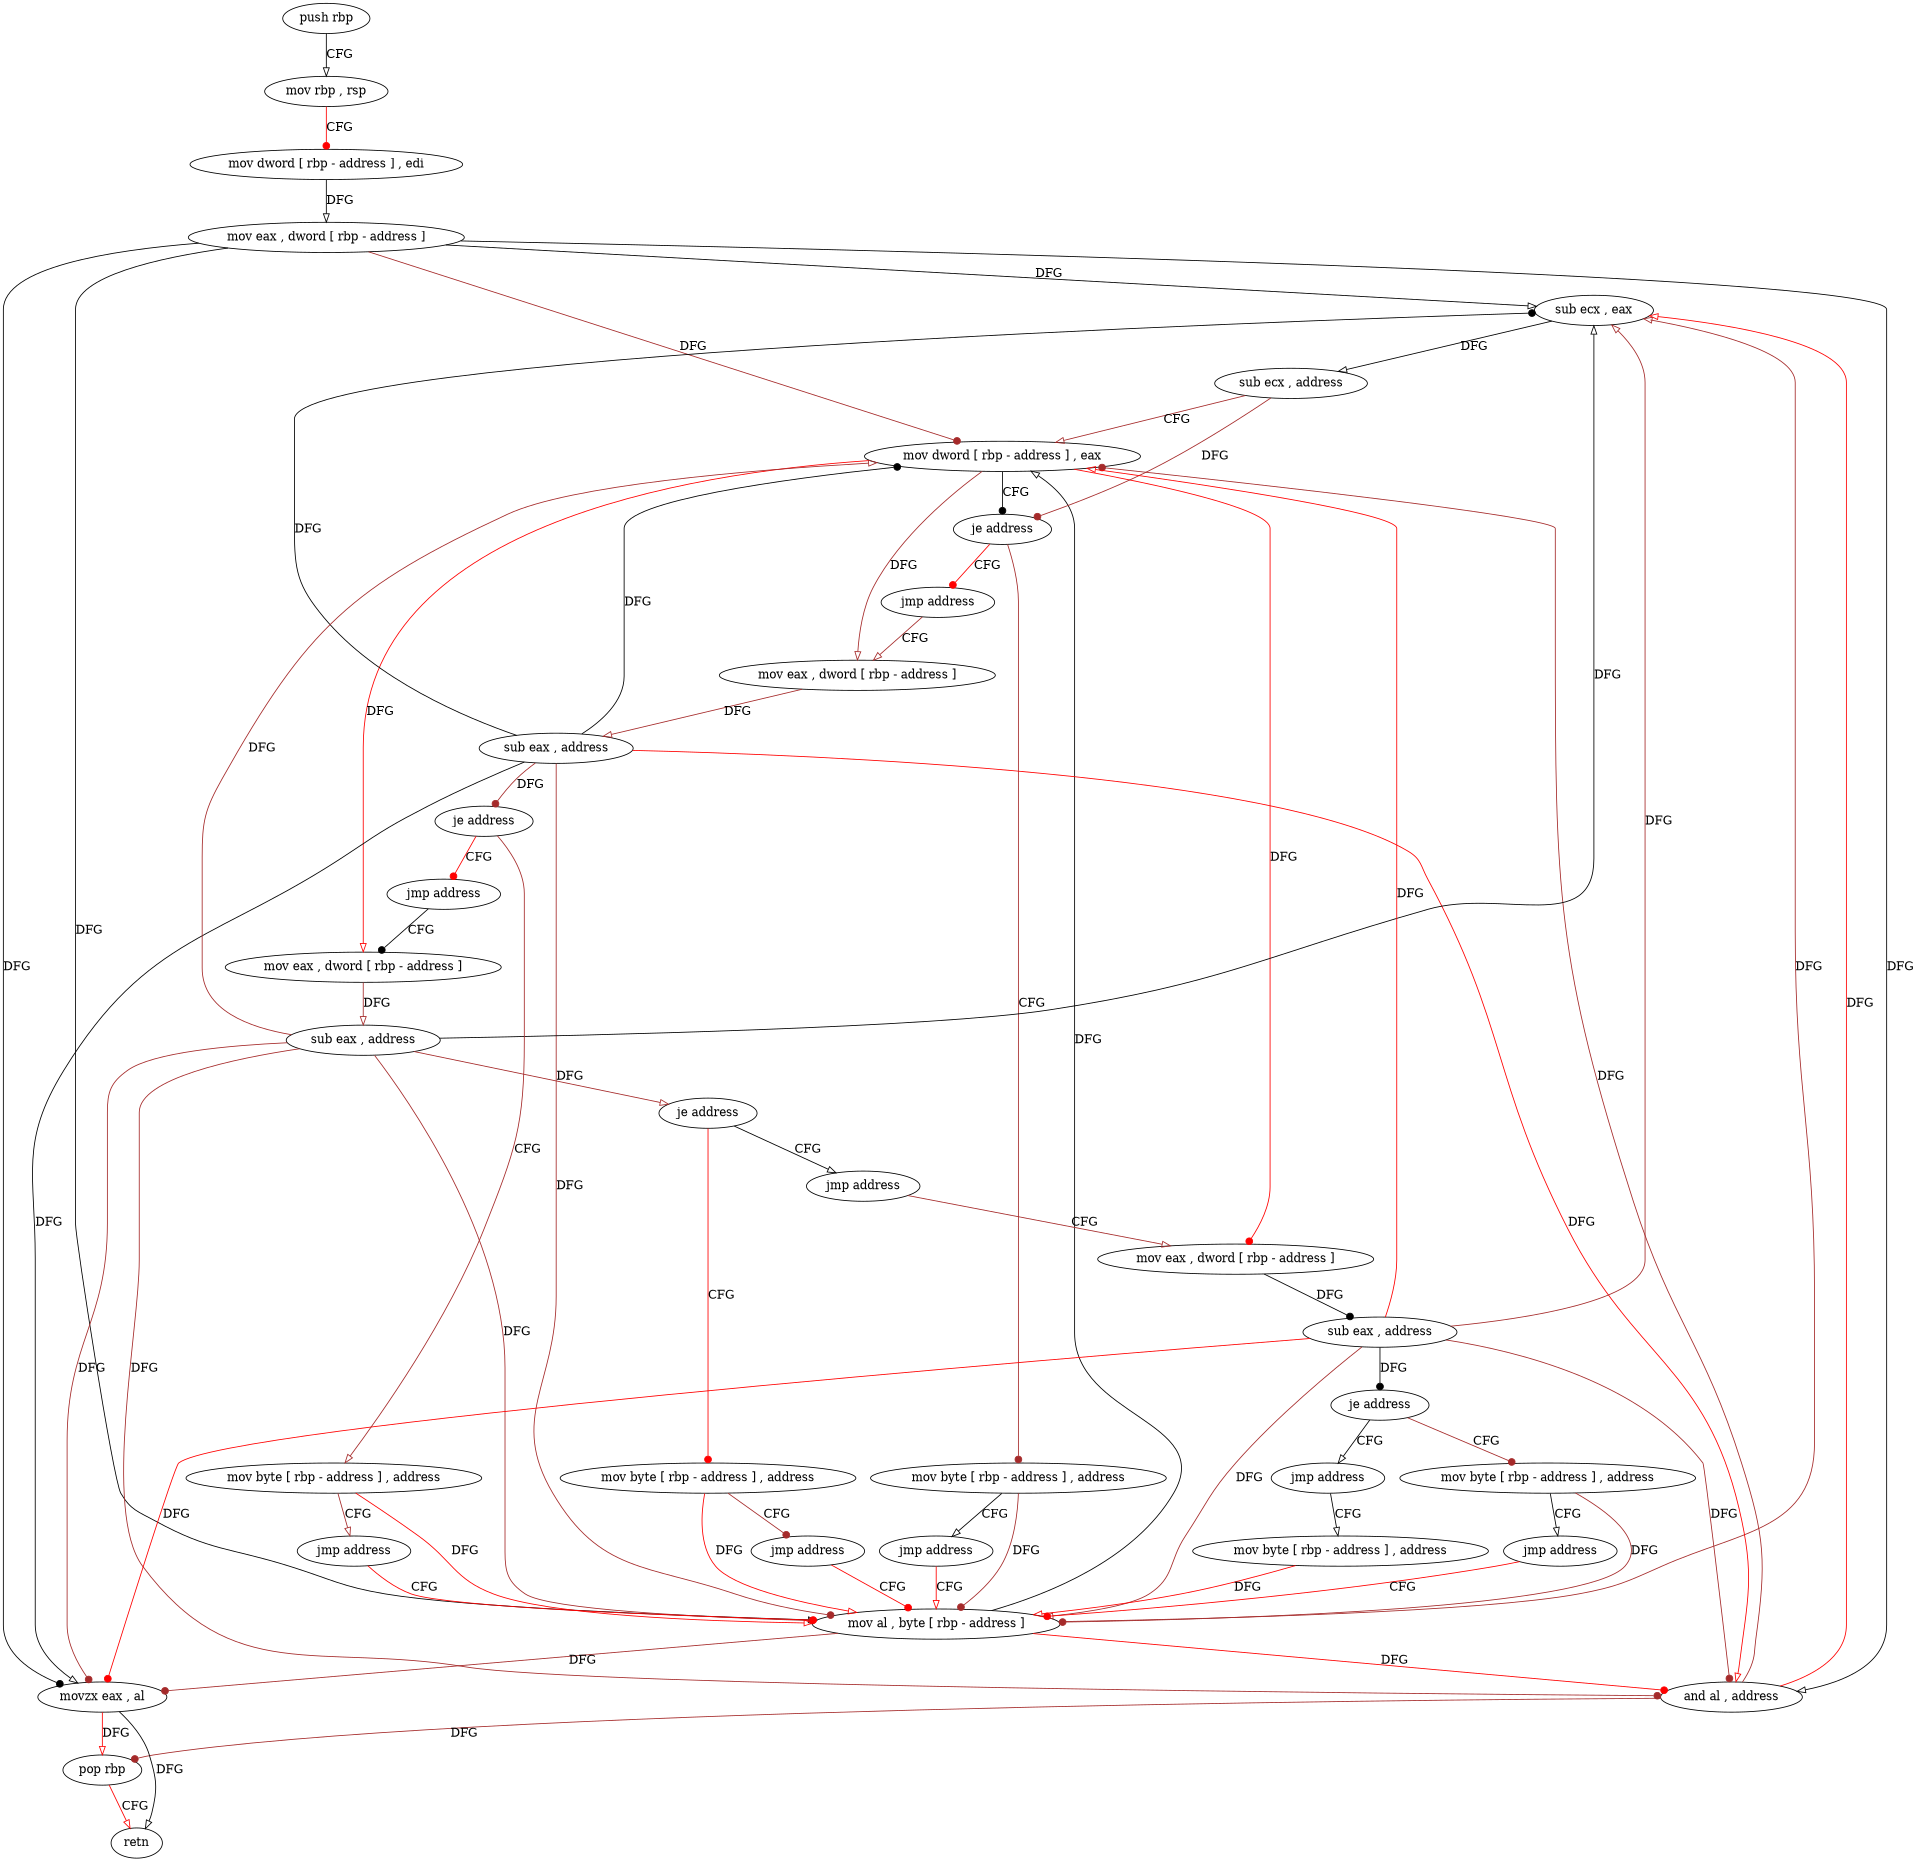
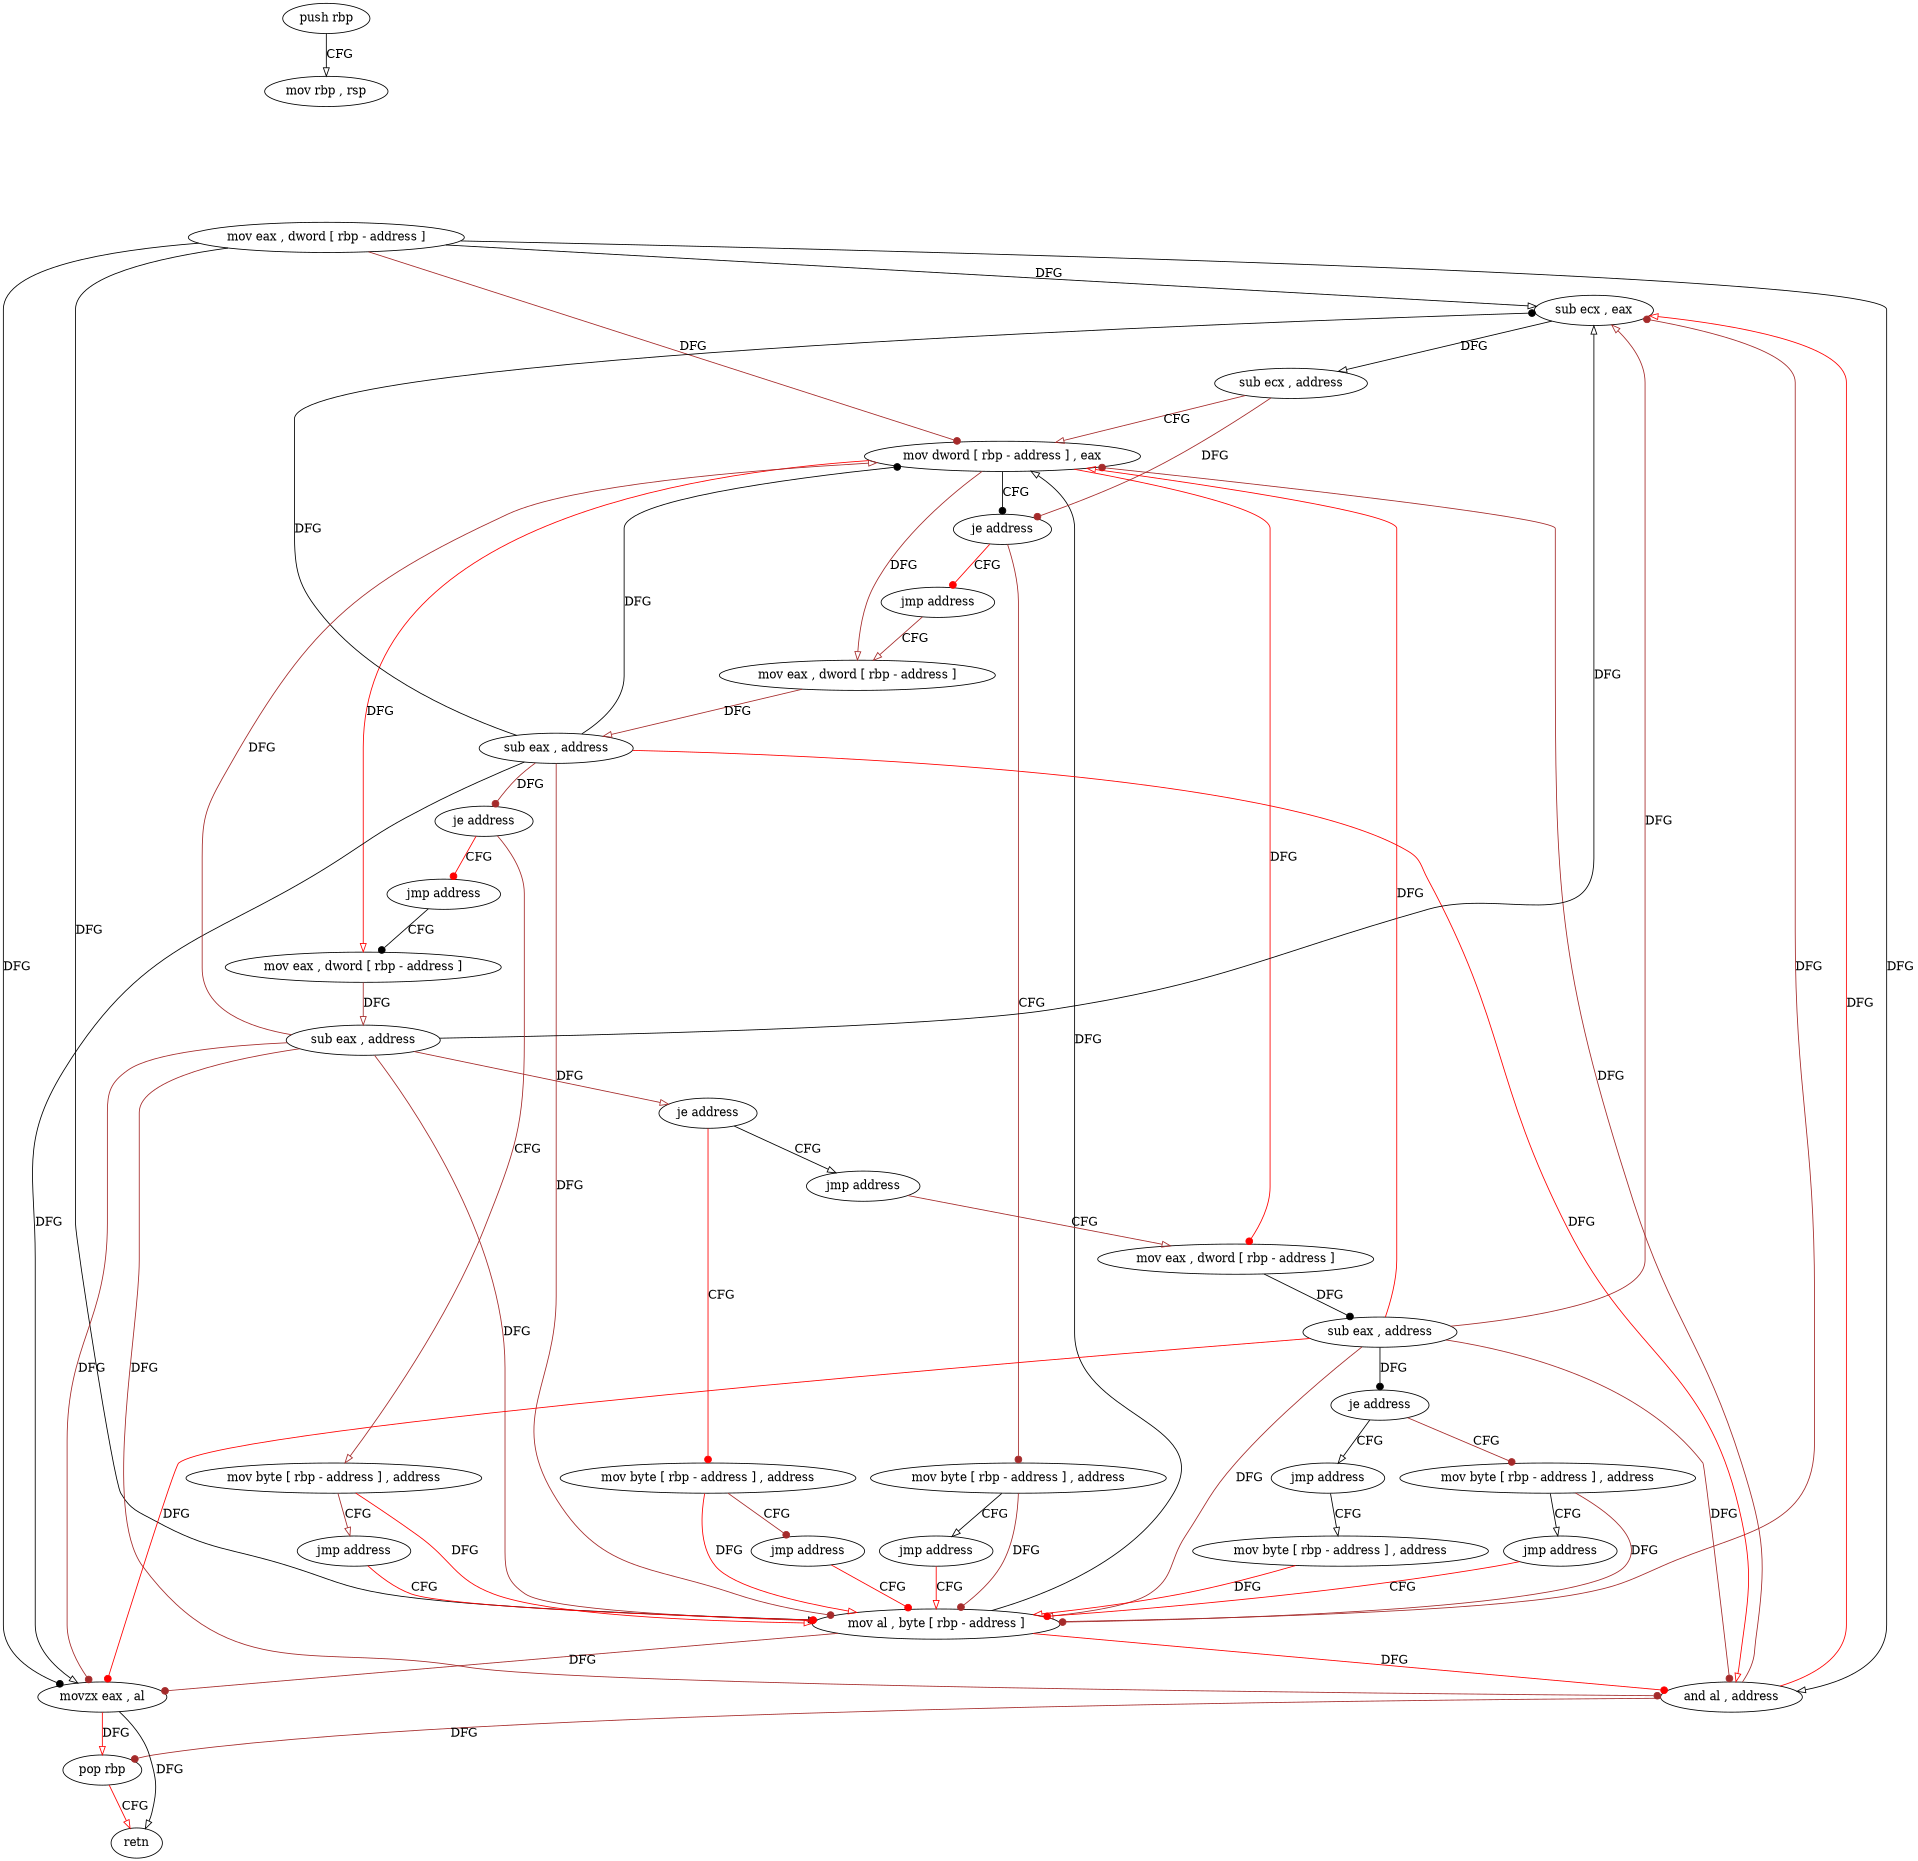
(326, 164) -> none
(1814, 1241) -> (1814, 1241)
